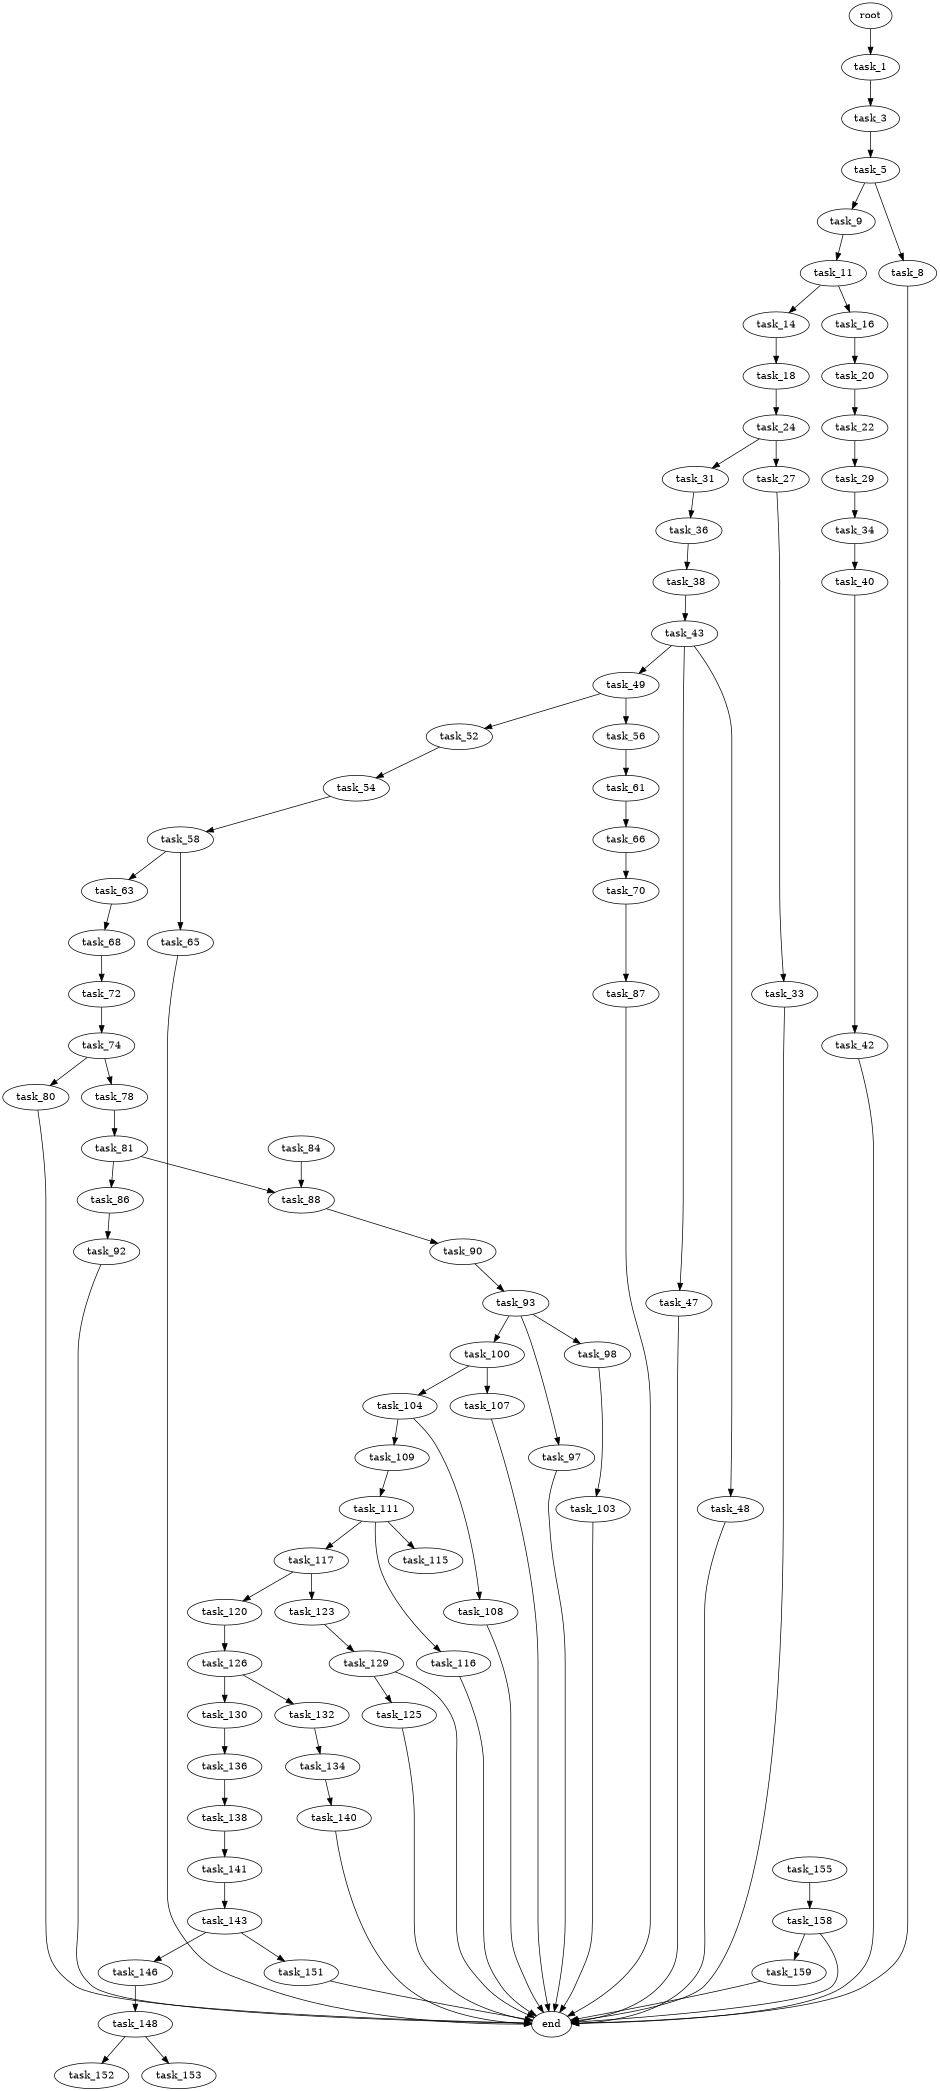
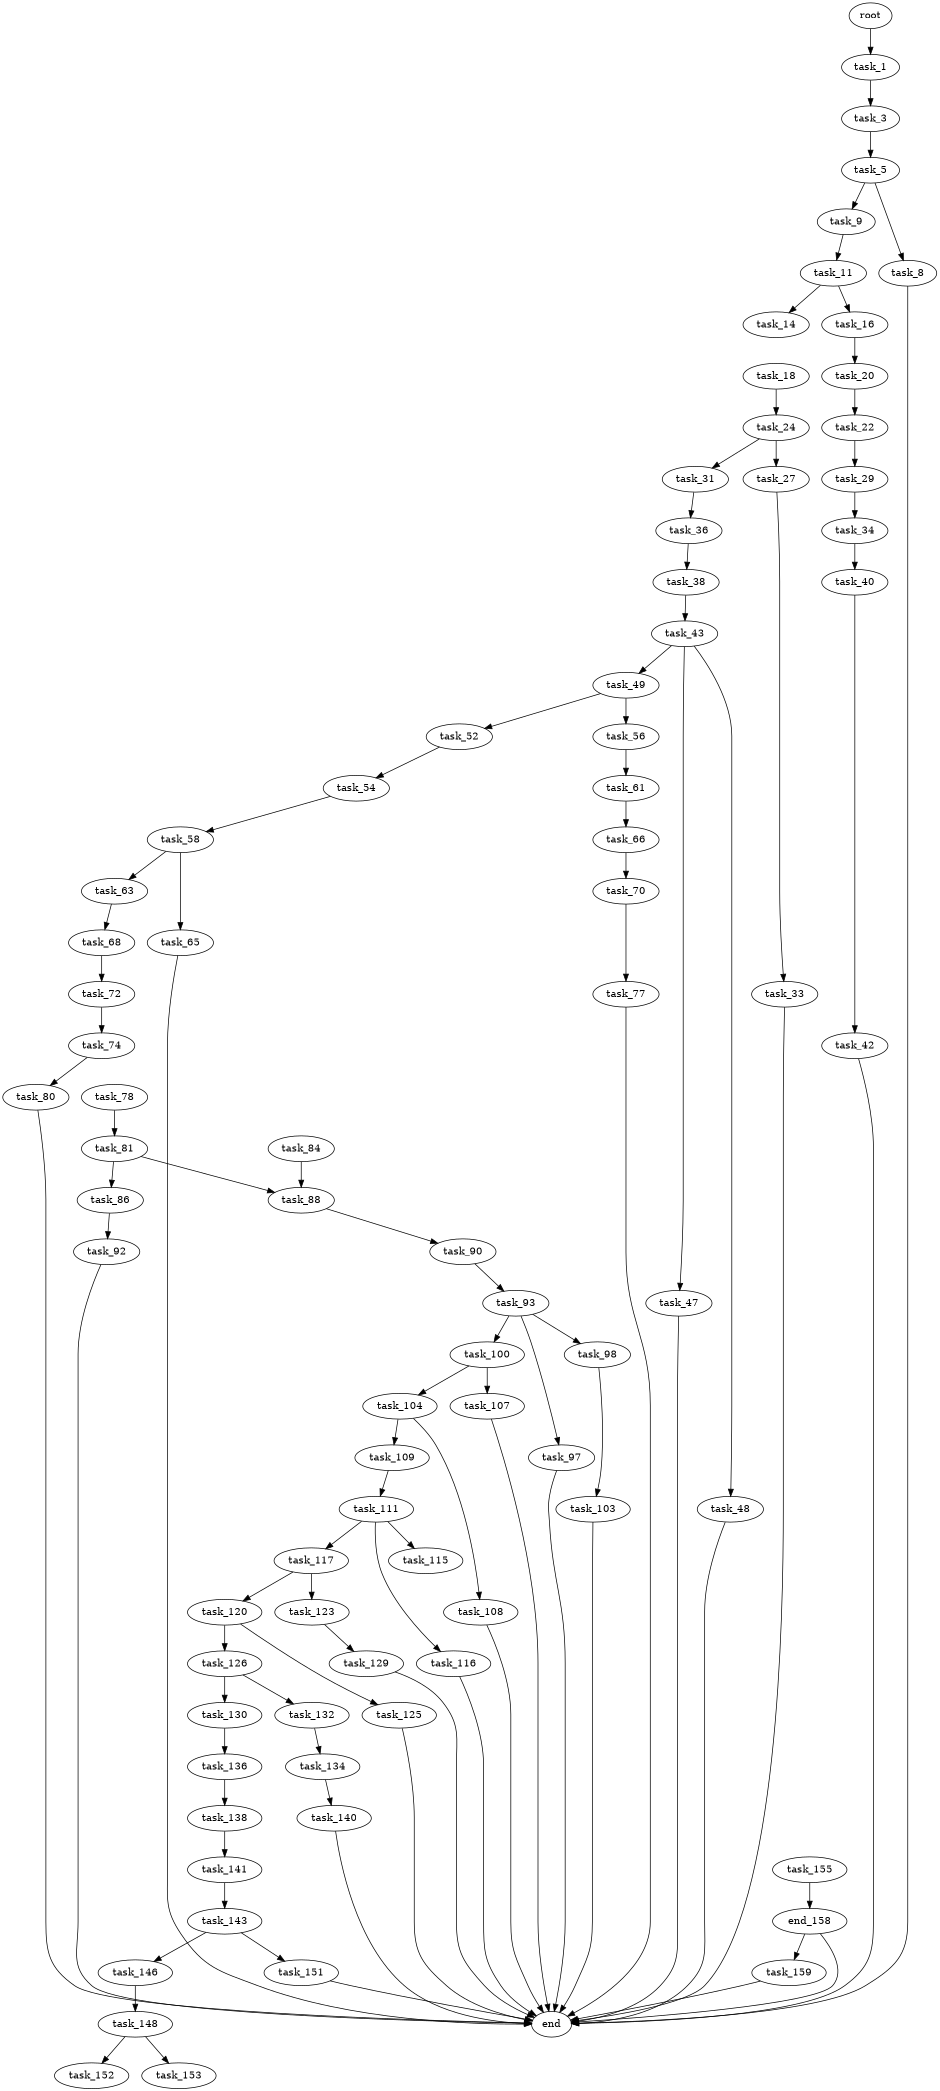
(776, 347) -> none
(626, 994) -> (626, 994)
(107, 1068) -> none
(381, 1687) -> (304, 1666)
(810, 1921) -> (810, 1921)
